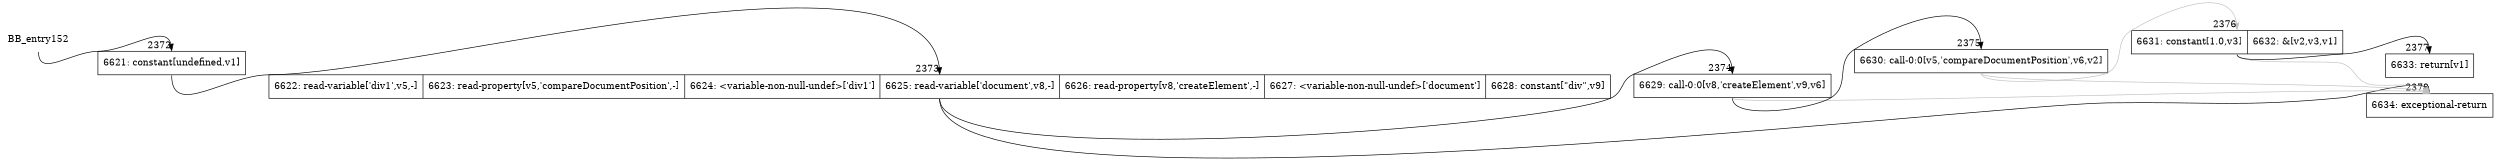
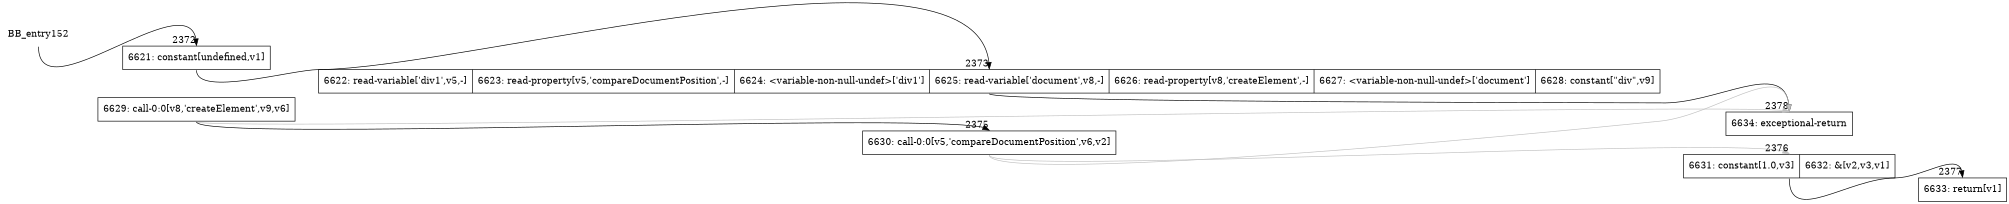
(2335, 62) -> none
(1344, 132) -> none
